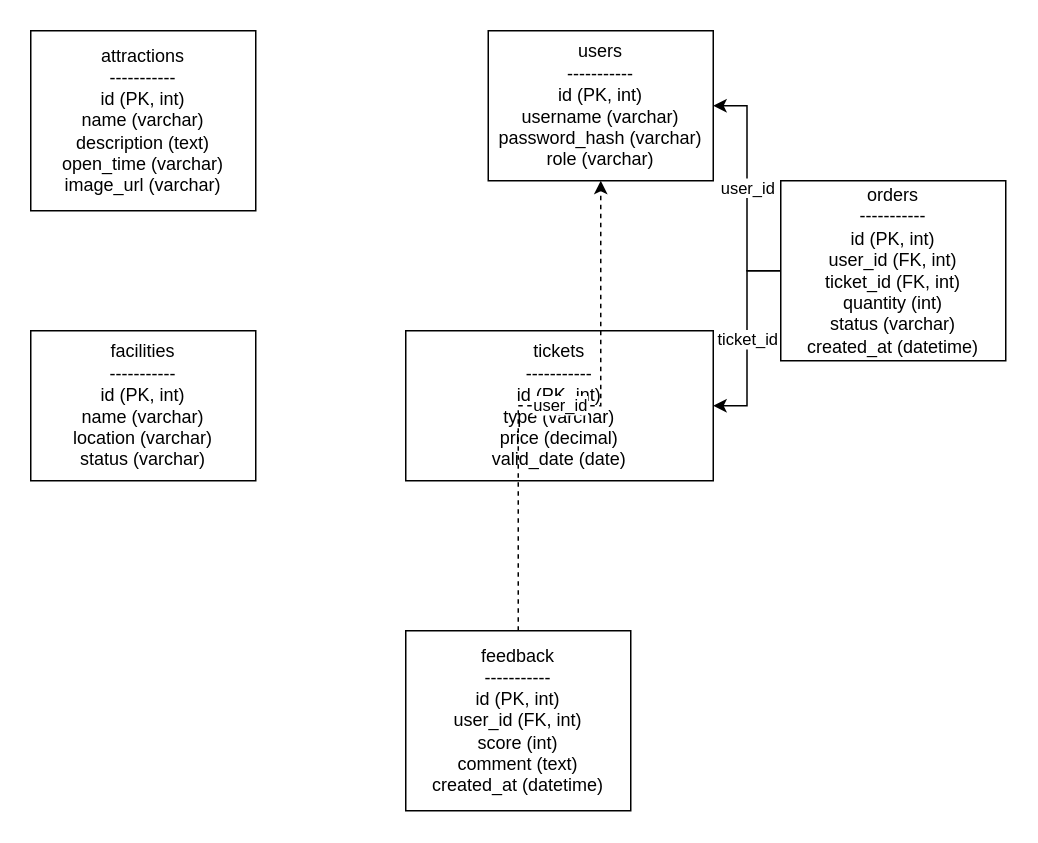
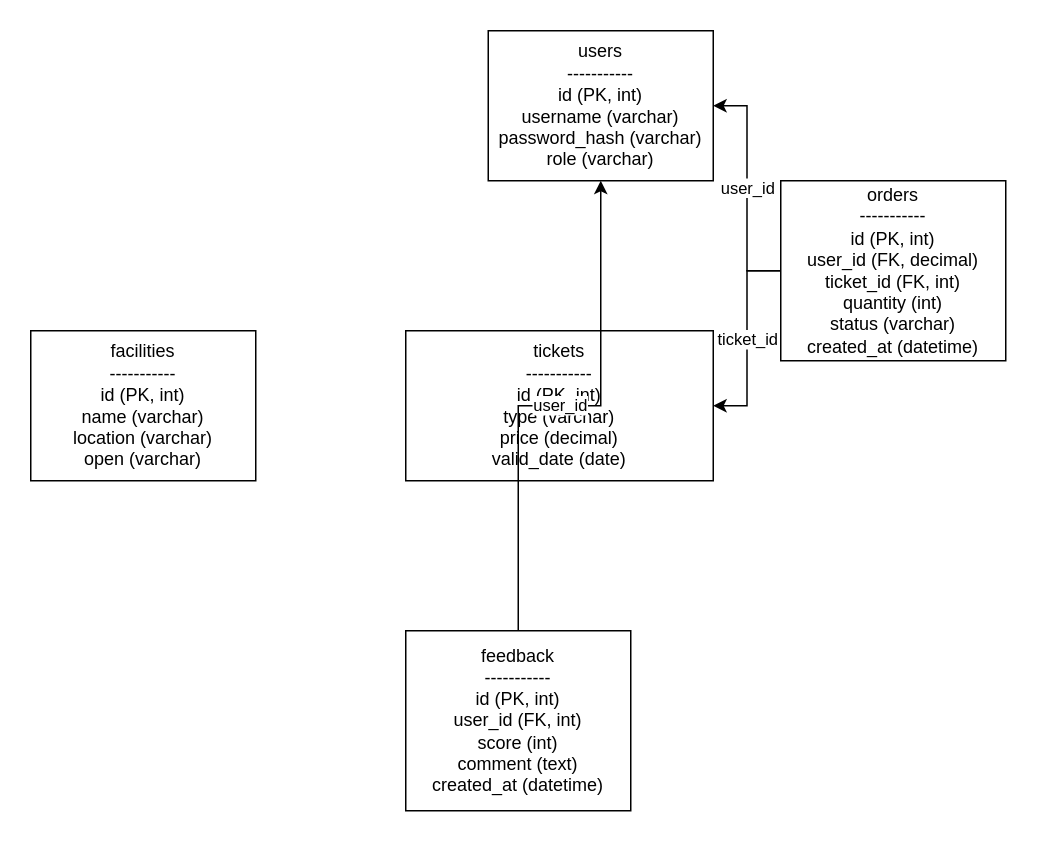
(143, 121) -> none
(893, 271) -> (893, 271)
(143, 406) -> (143, 406)
(518, 512) -> (518, 512)
